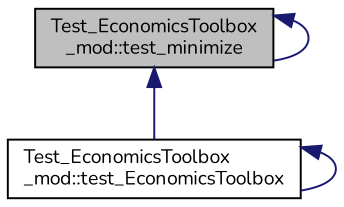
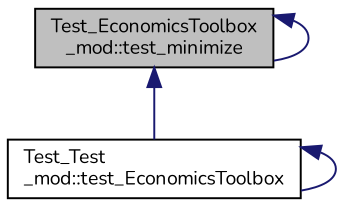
(154, 169) -> (154, 169)
